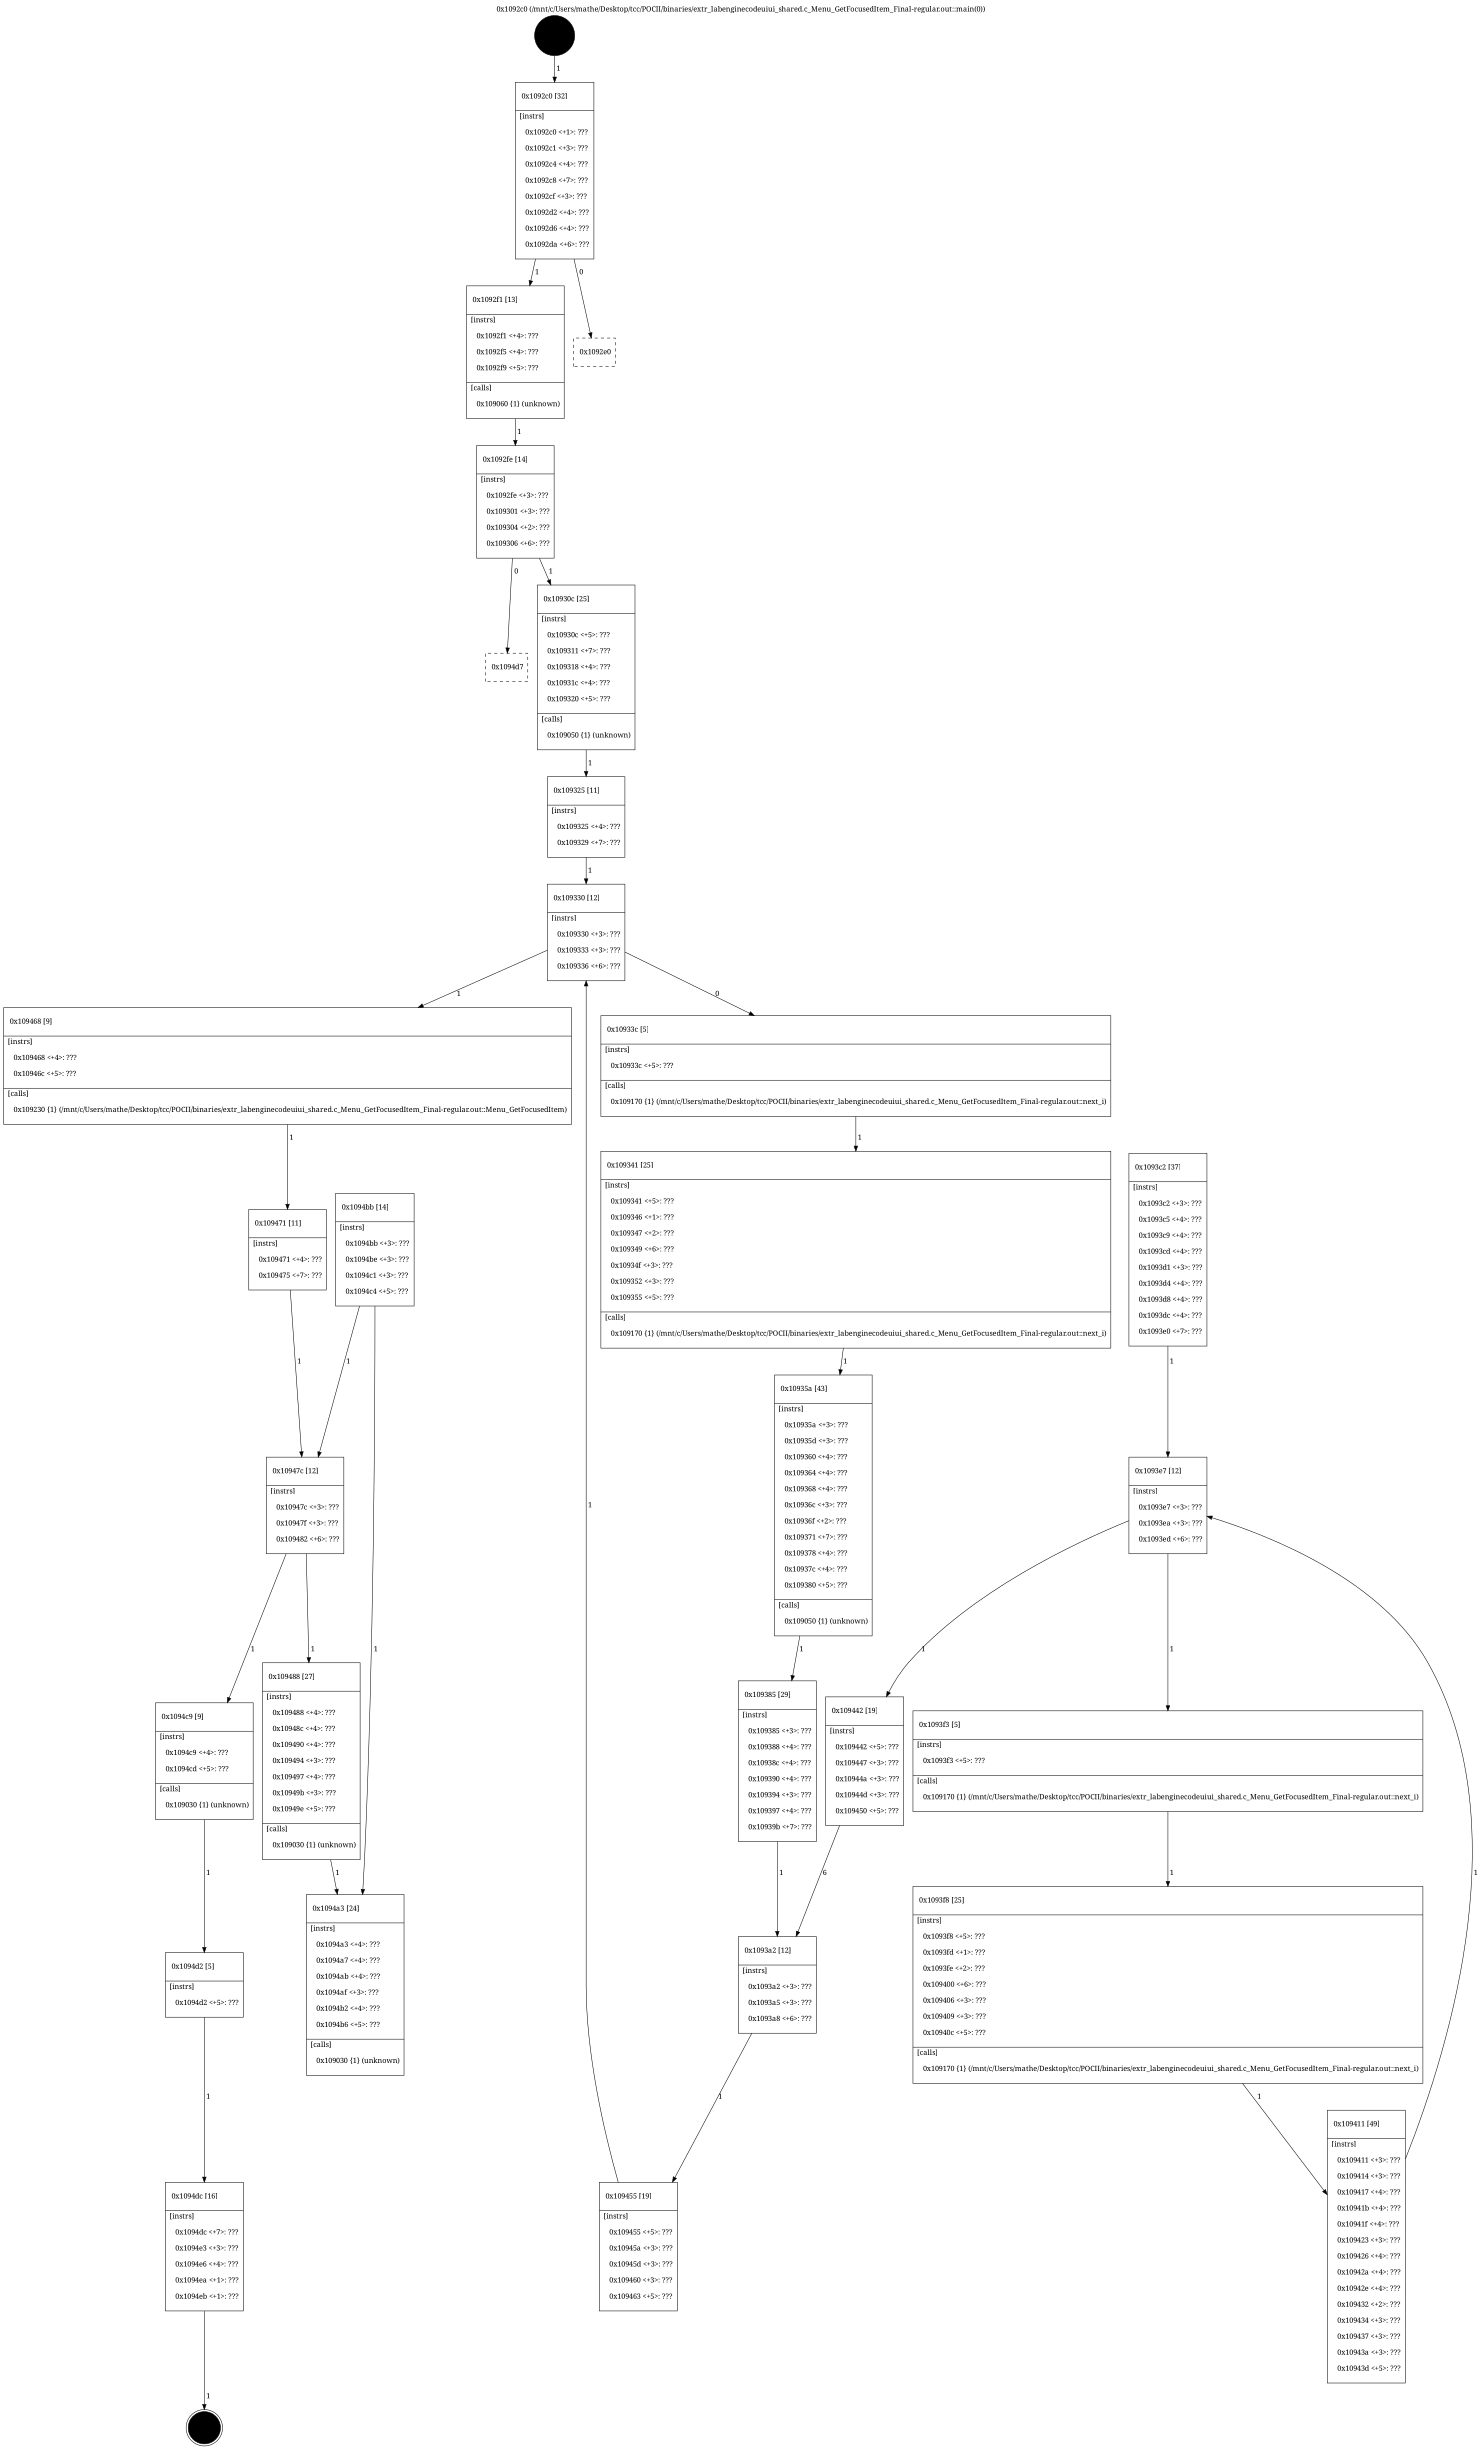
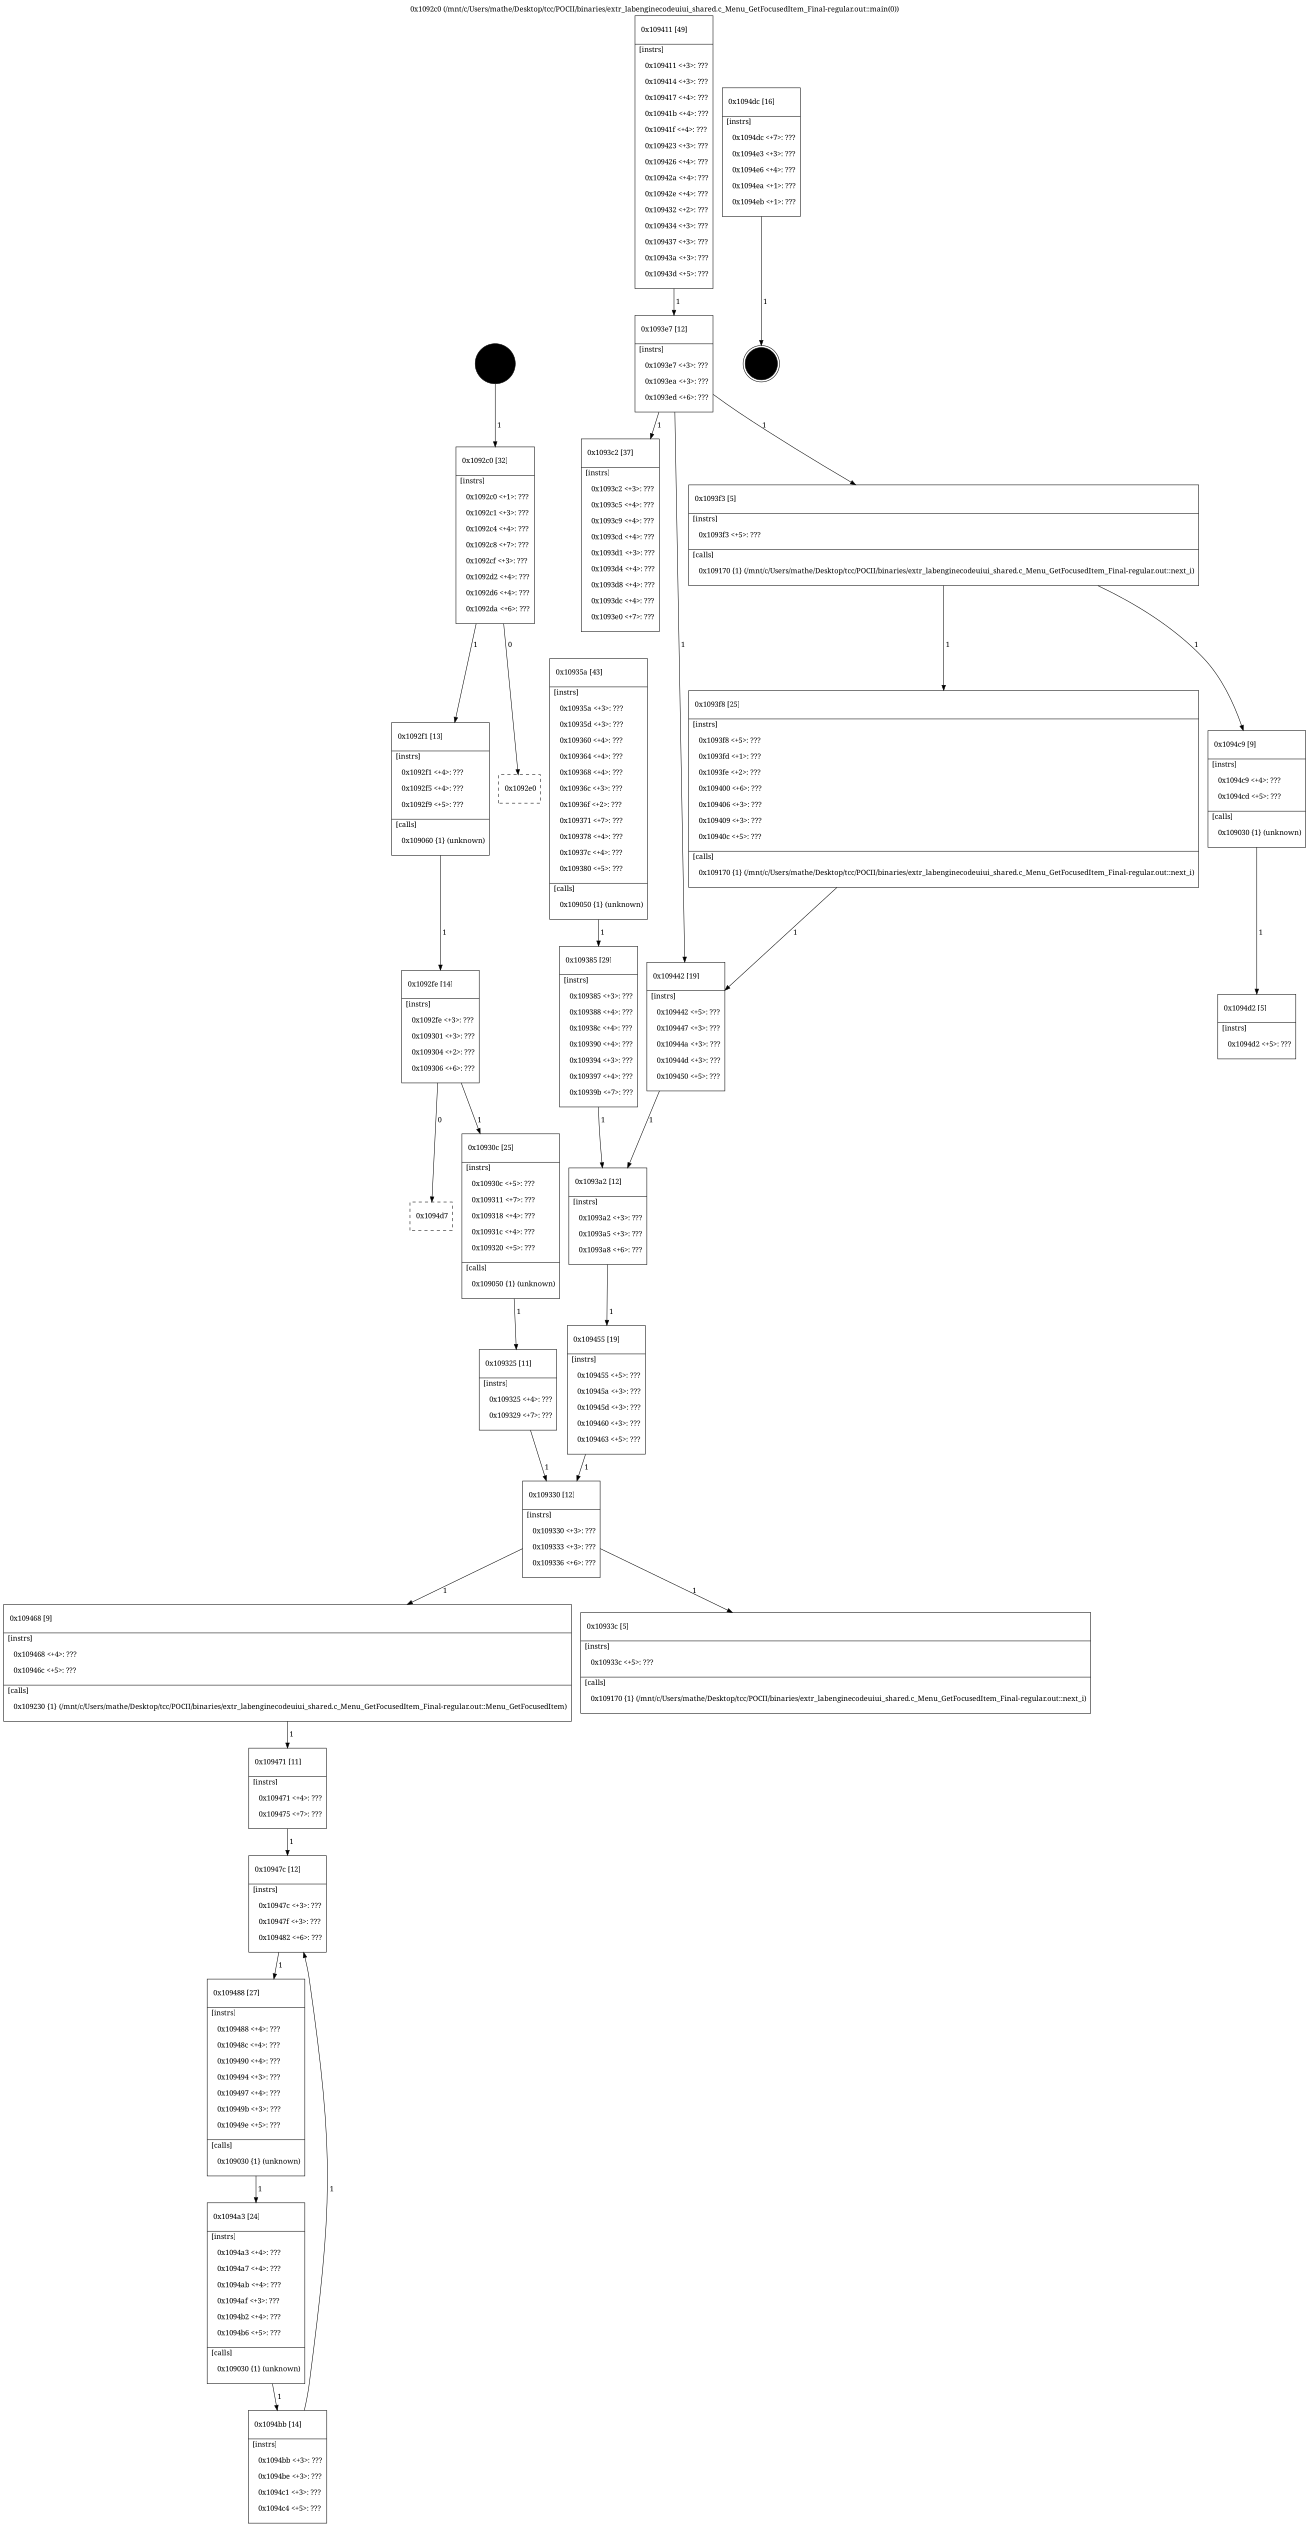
(716, 994) -> (694, 1591)
(856, 1250) -> none
(1168, 1399) -> (655, 423)
(372, 1598) -> (274, 2395)
(258, 1626) -> (1185, 641)
(824, 1873) -> (650, 1120)
(204, 2097) -> none
(1283, 2137) -> (783, 937)
